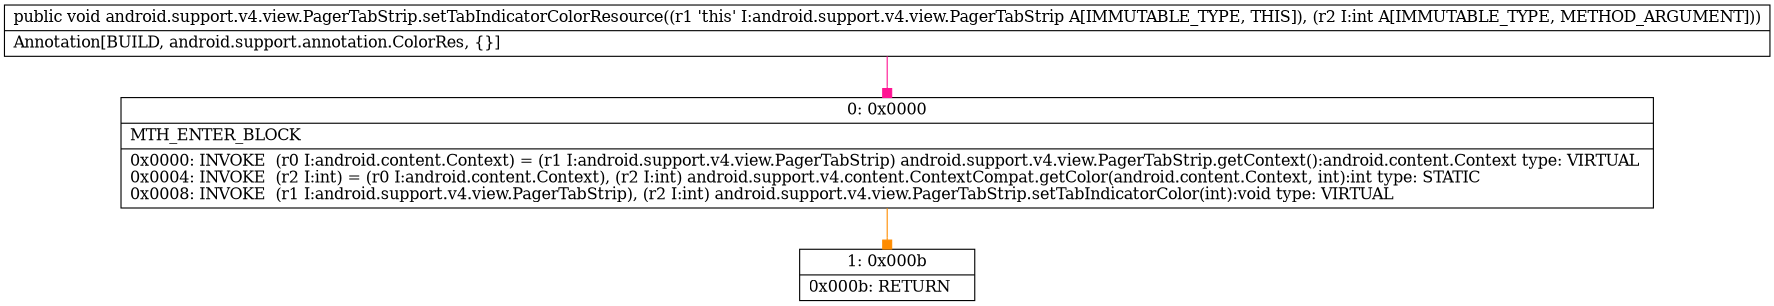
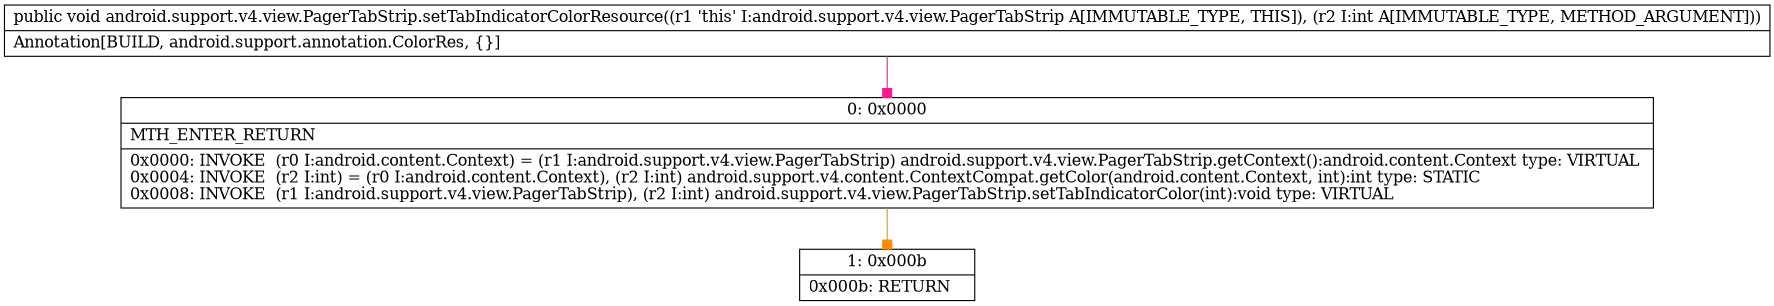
(216, 136) -> (222, 136)
